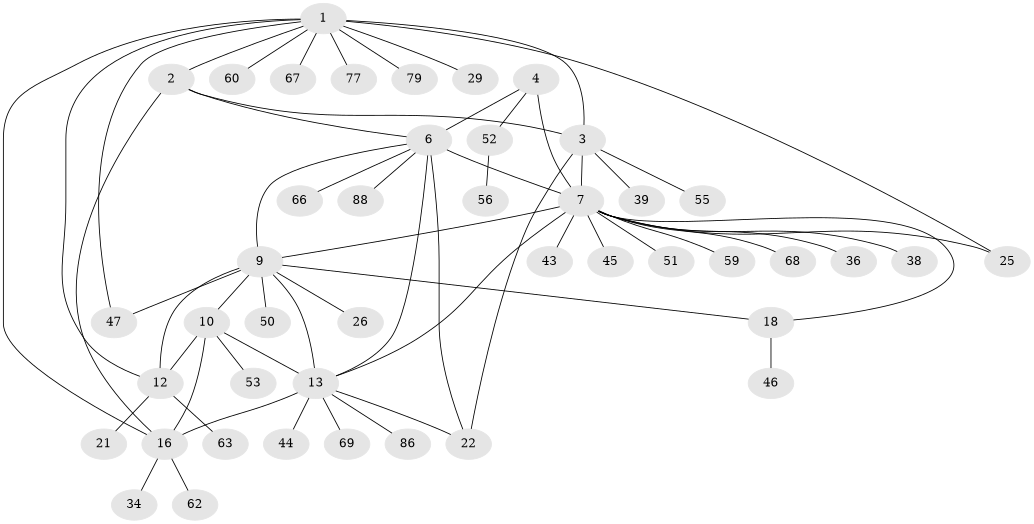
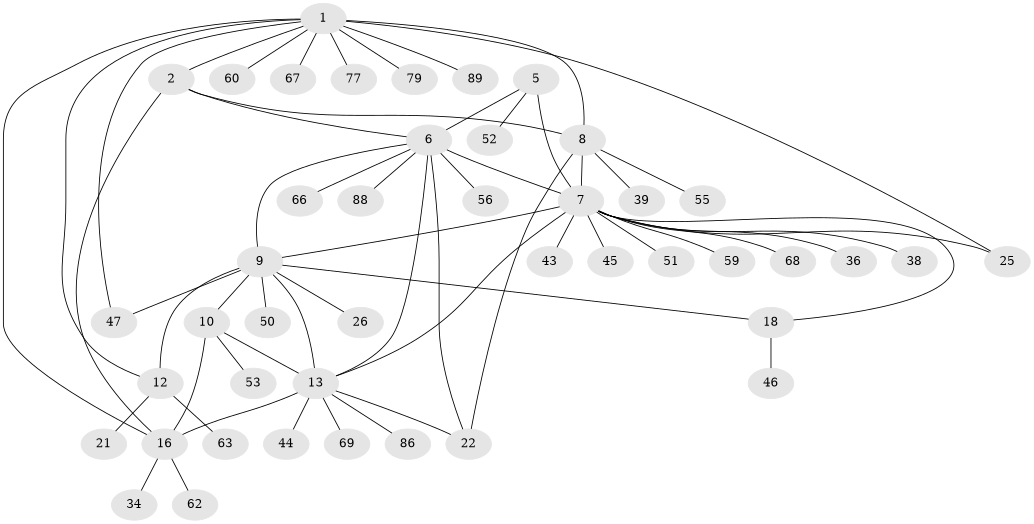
(475, 79) -> (475, 79)
(536, 79) -> (536, 79)
(583, 140) -> (583, 140)
(488, 172) -> (457, 171)
(184, 353) -> none
